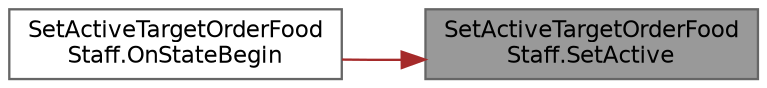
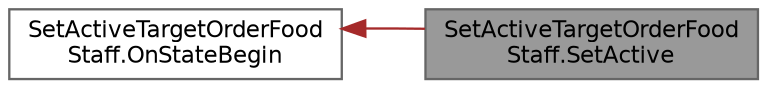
(372, 60) -> (395, 29)
